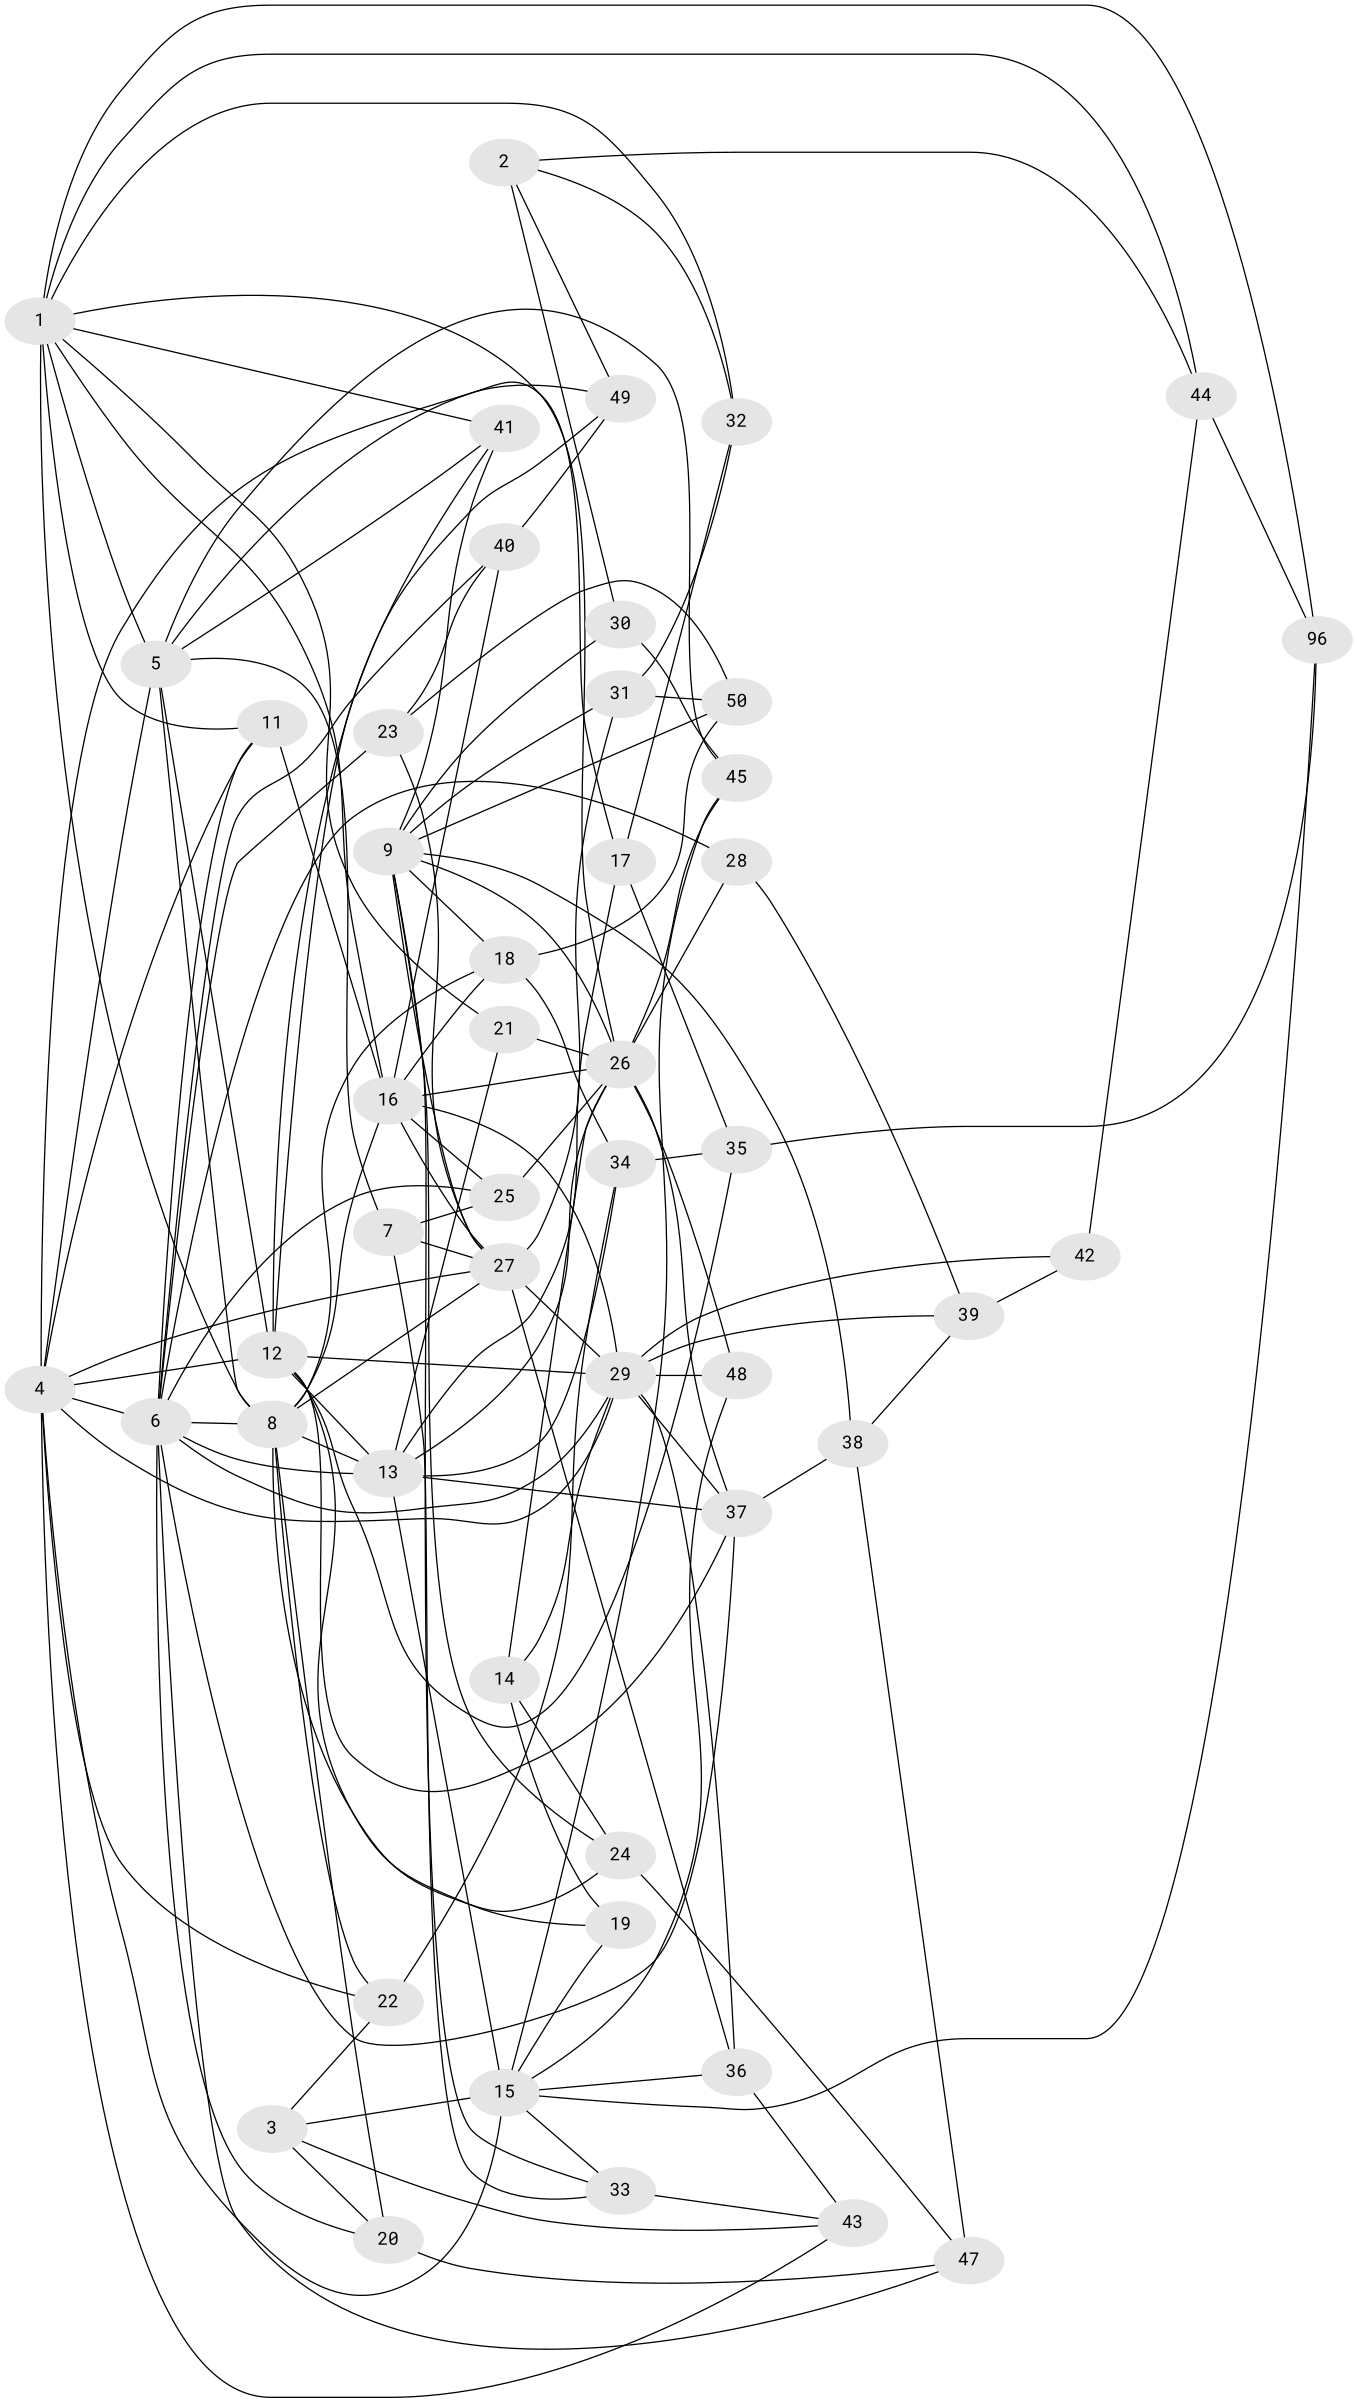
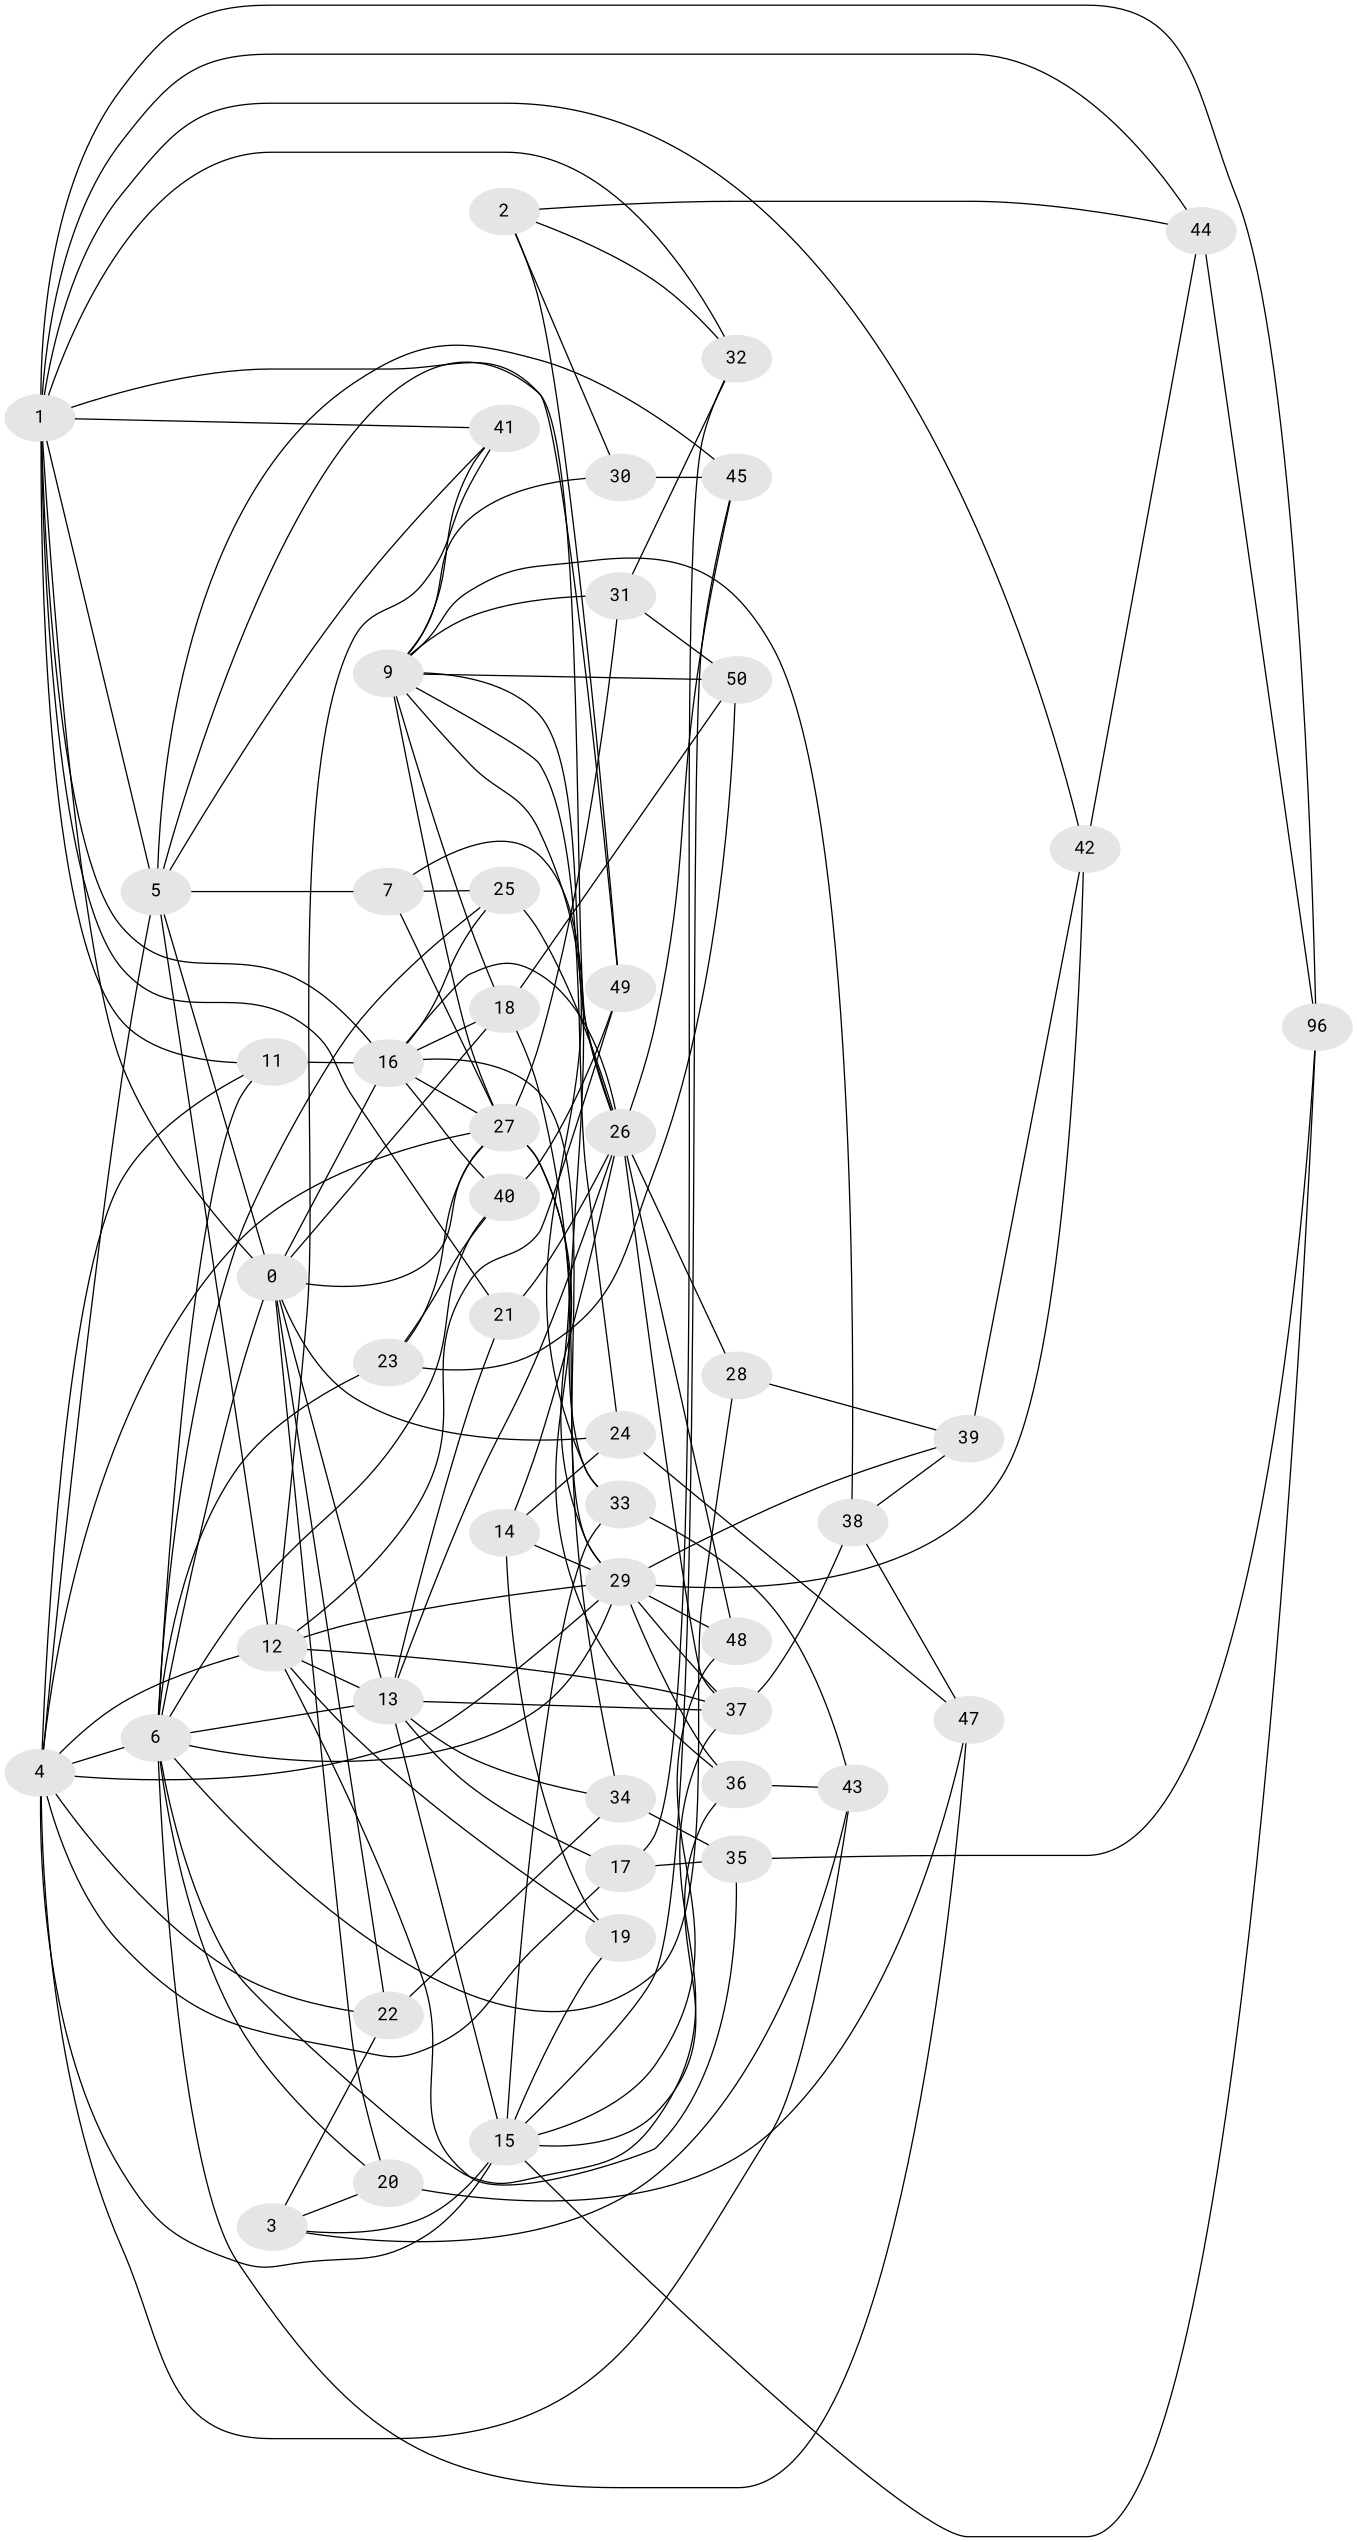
none -> (671, 150)
(272, 1424) -> (272, 1277)
